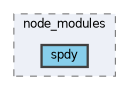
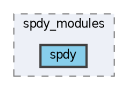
(65, 25) -> (64, 25)
